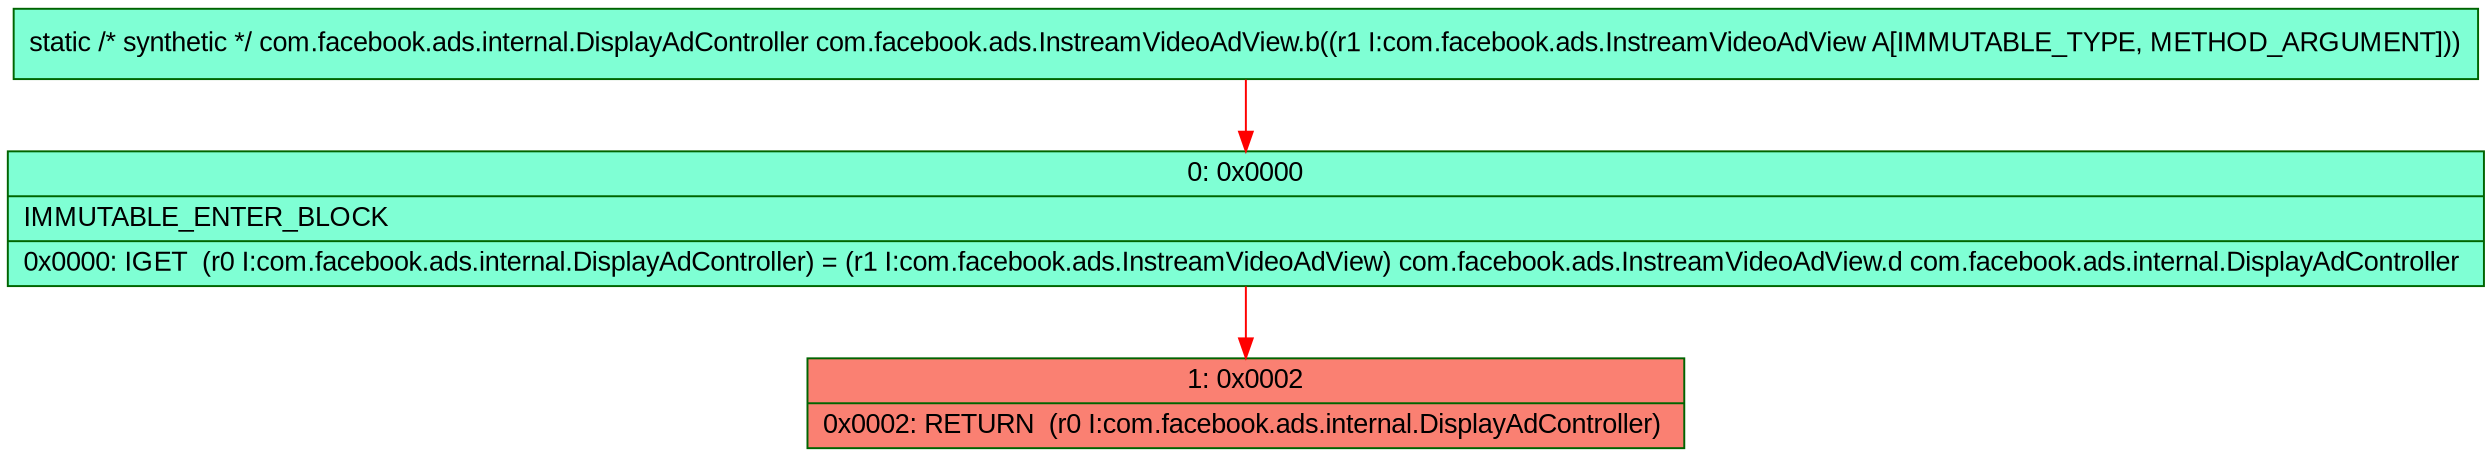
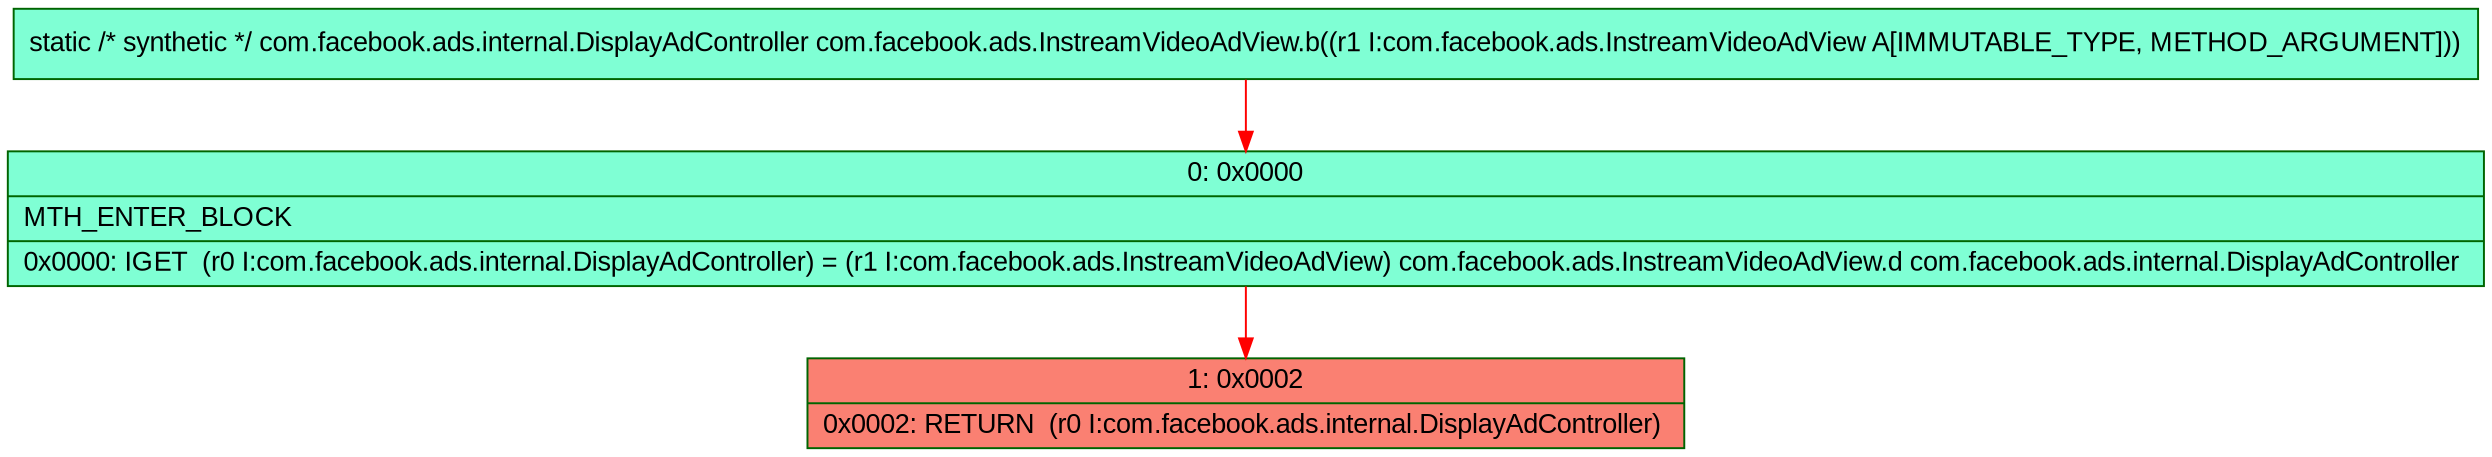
(206, 218) -> (158, 218)
